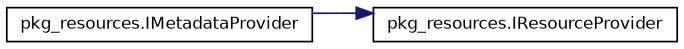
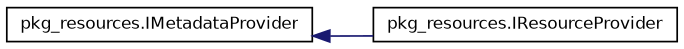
(334, 13) -> (352, 36)
